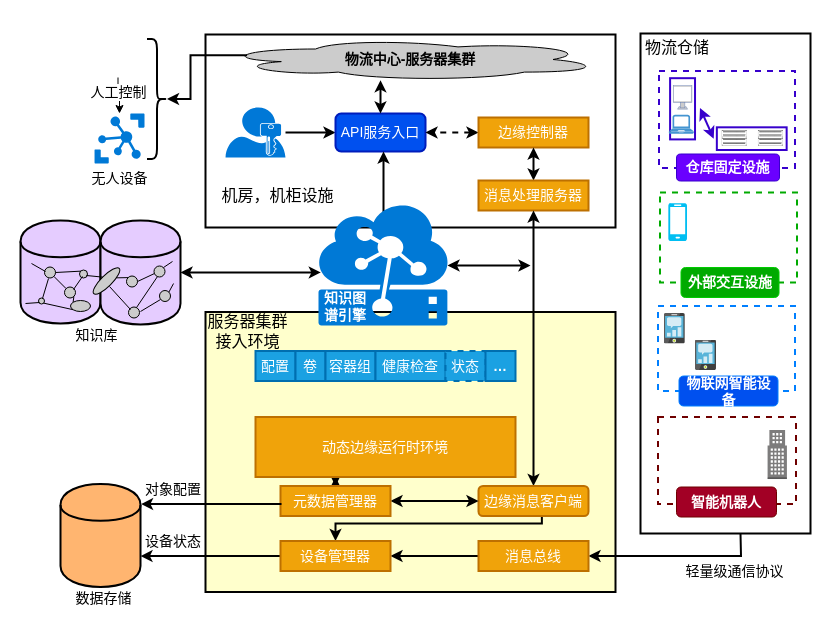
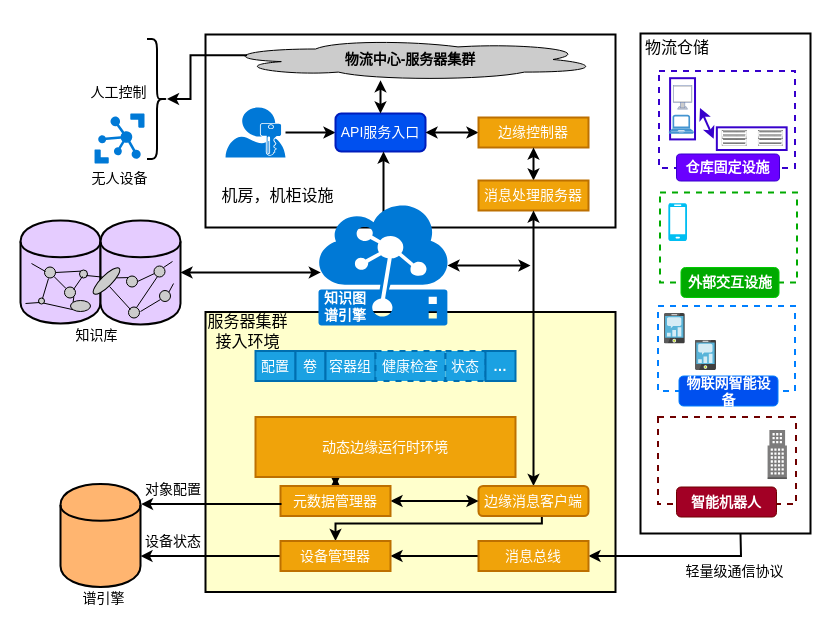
(120, 103) -> none
(450, 133) -> (450, 133)
(411, 366) -> (411, 366)
(104, 599) -> (104, 599)
